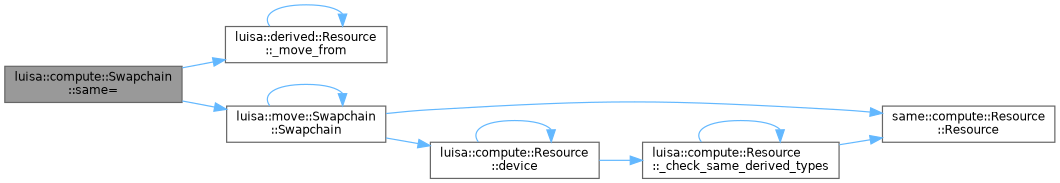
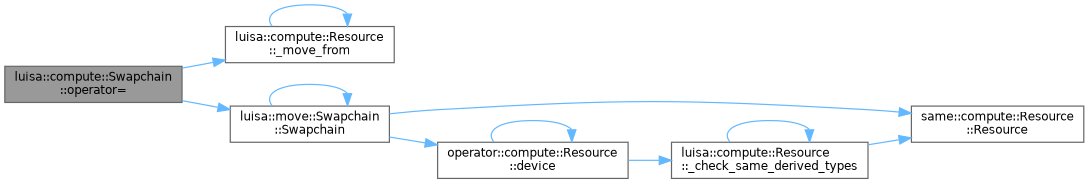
(306, 45) -> (310, 45)
(93, 84) -> (93, 84)
(515, 160) -> (533, 160)
